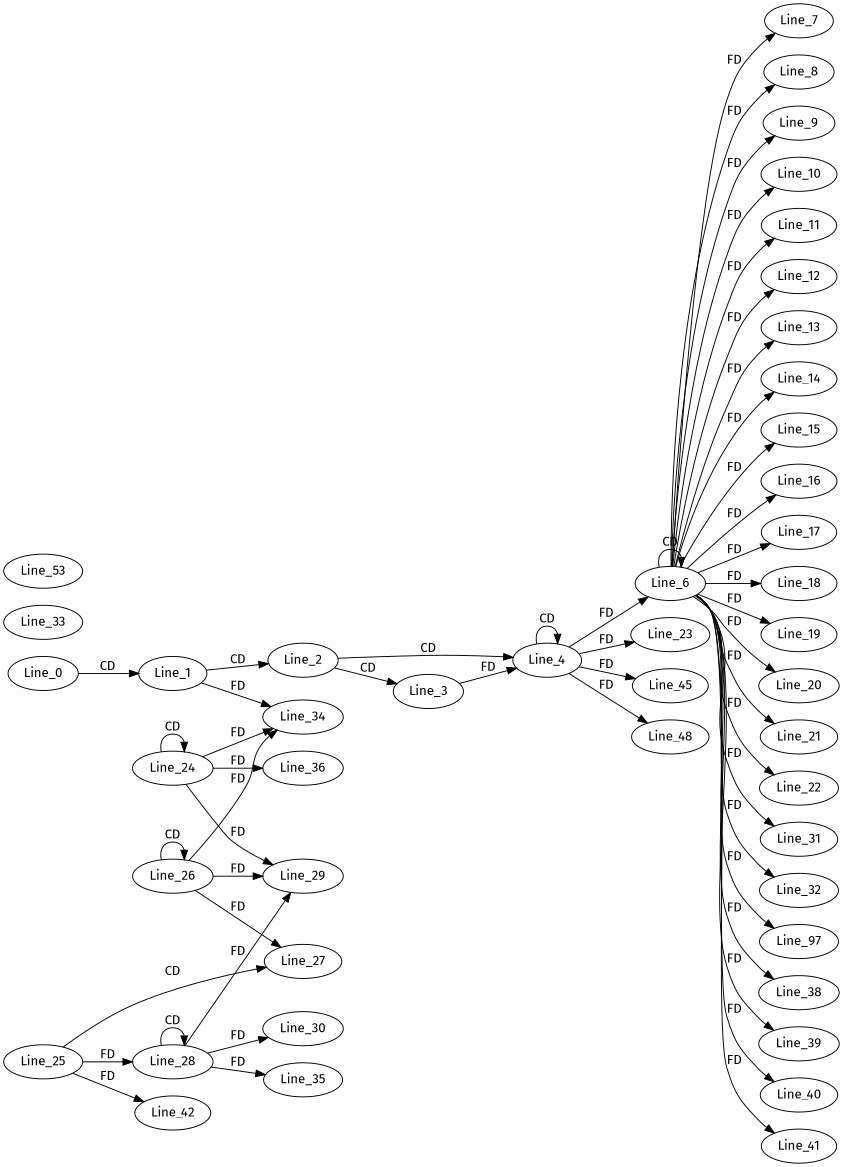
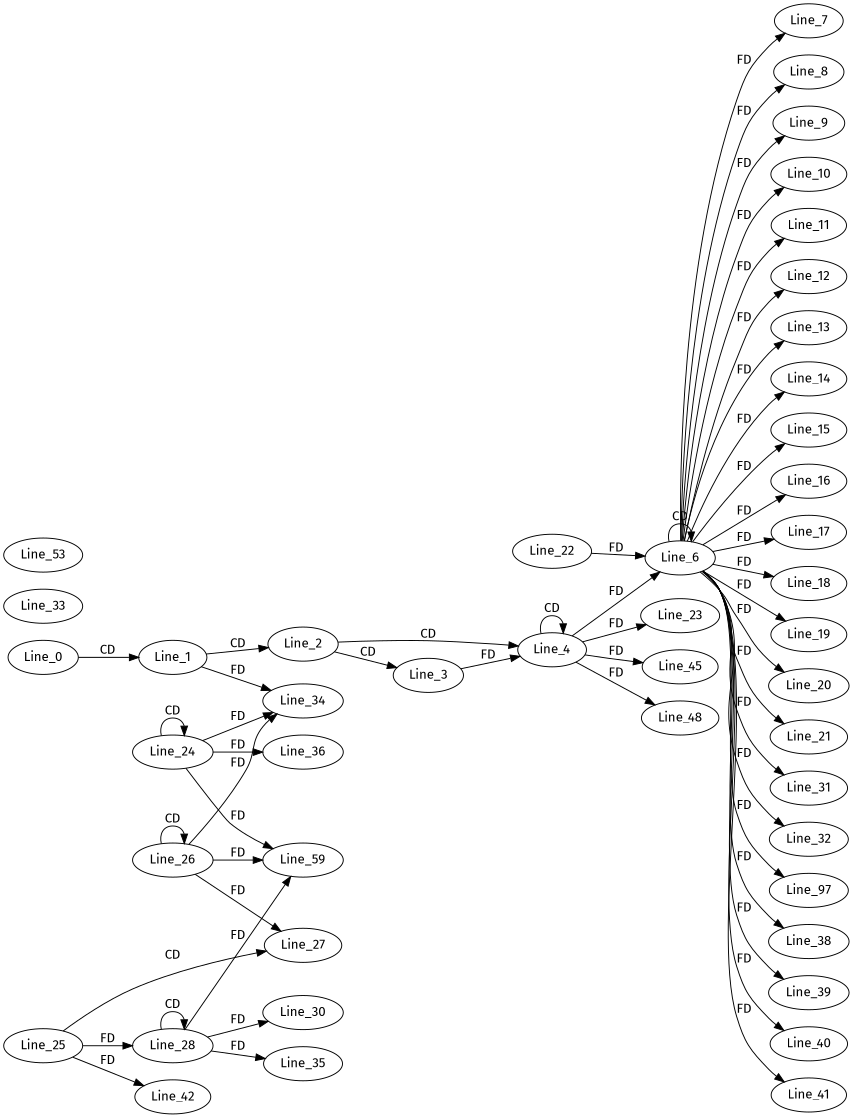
(733, 727) -> (613, 554)
(303, 876) -> (303, 860)
